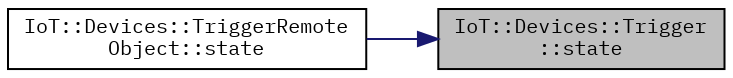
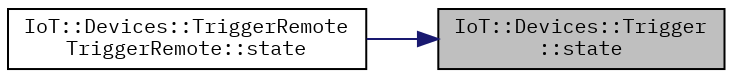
(187, 39) -> (187, 39)
